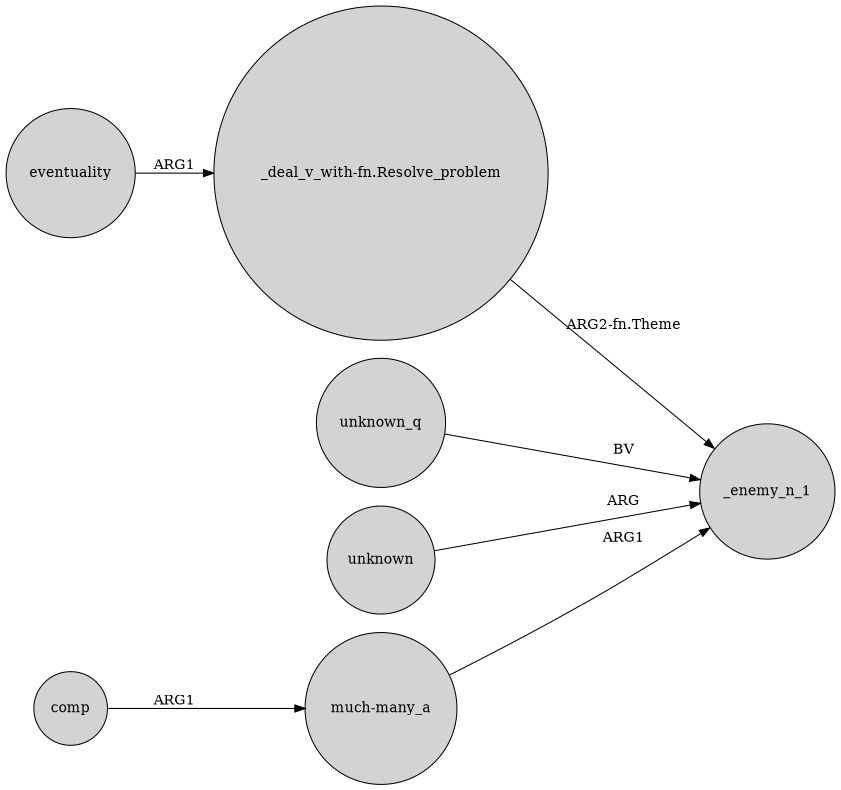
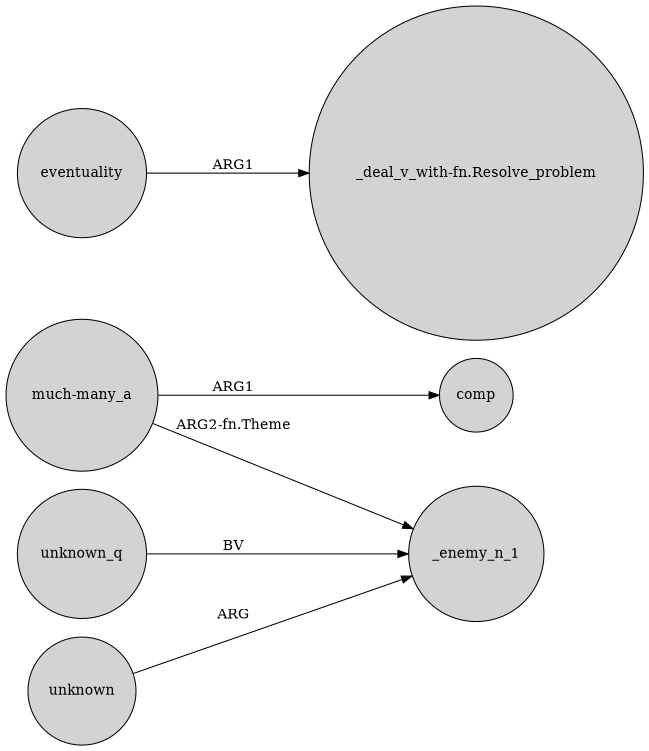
(608, 360) -> none
(624, 538) -> (234, 425)
(201, 708) -> (293, 395)
